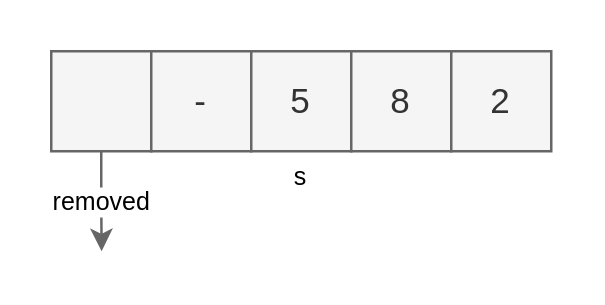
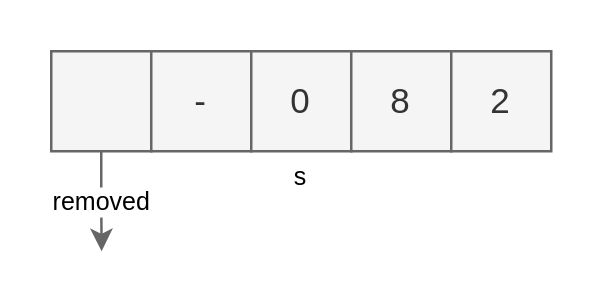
(301, 101) -> (301, 101)
